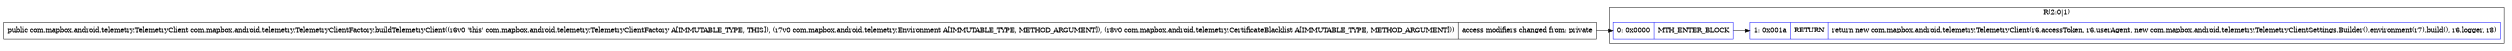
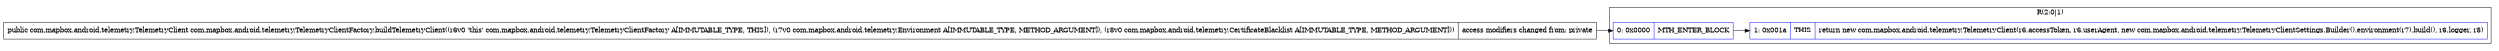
(1809, 30) -> (1803, 30)
